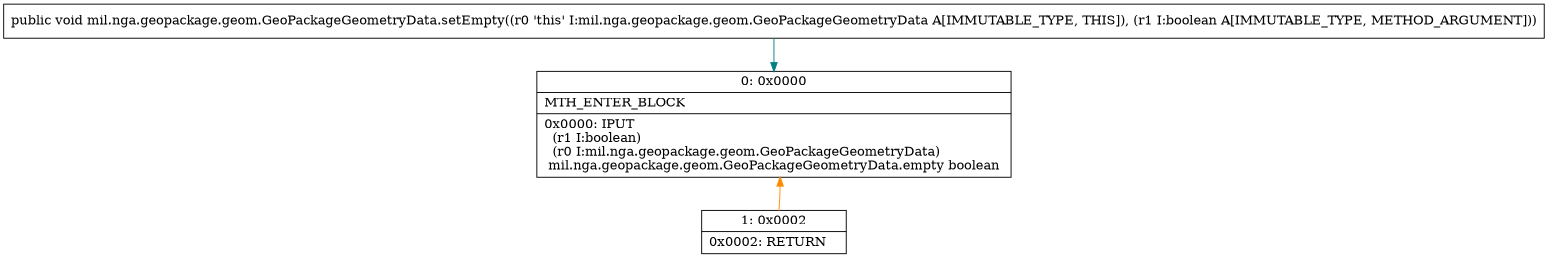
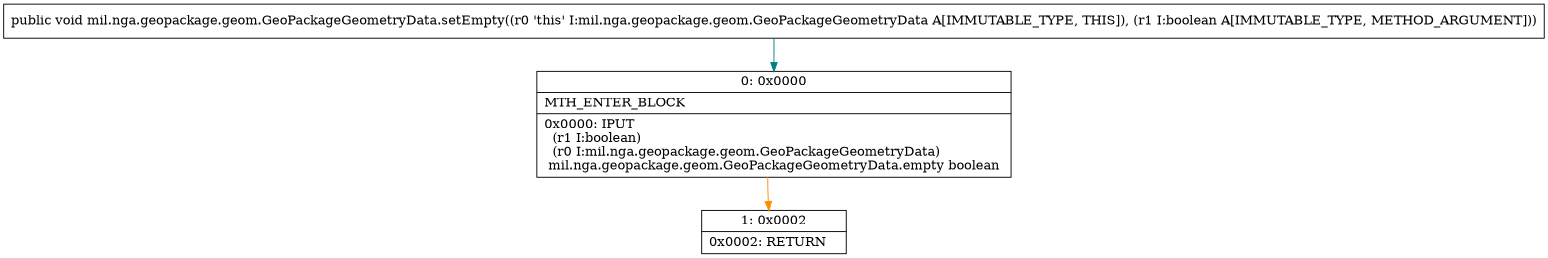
(780, 198) -> (768, 189)
